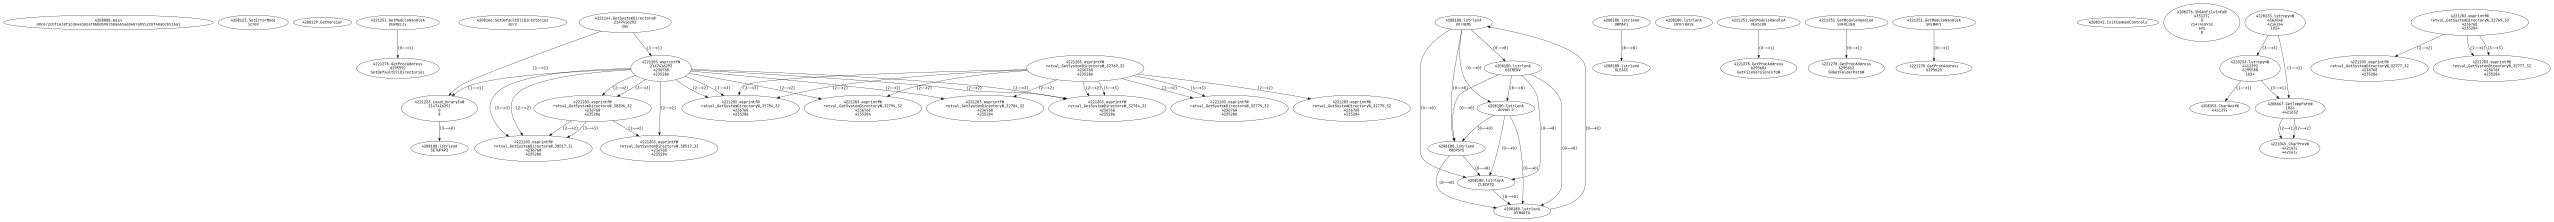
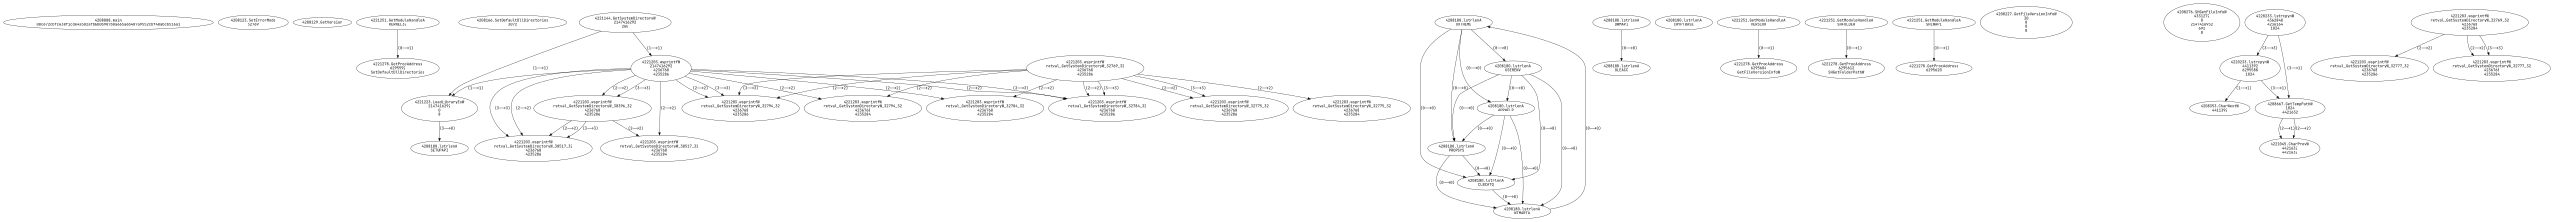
none -> (2026, 22)
(2118, 22) -> none
